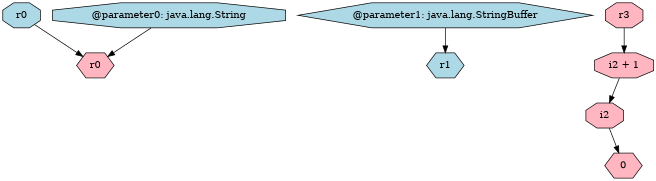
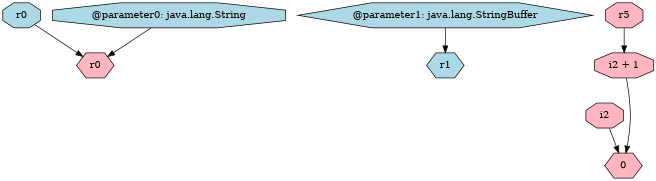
(624, 15) -> (624, 15)
(616, 87) -> (630, 112)
